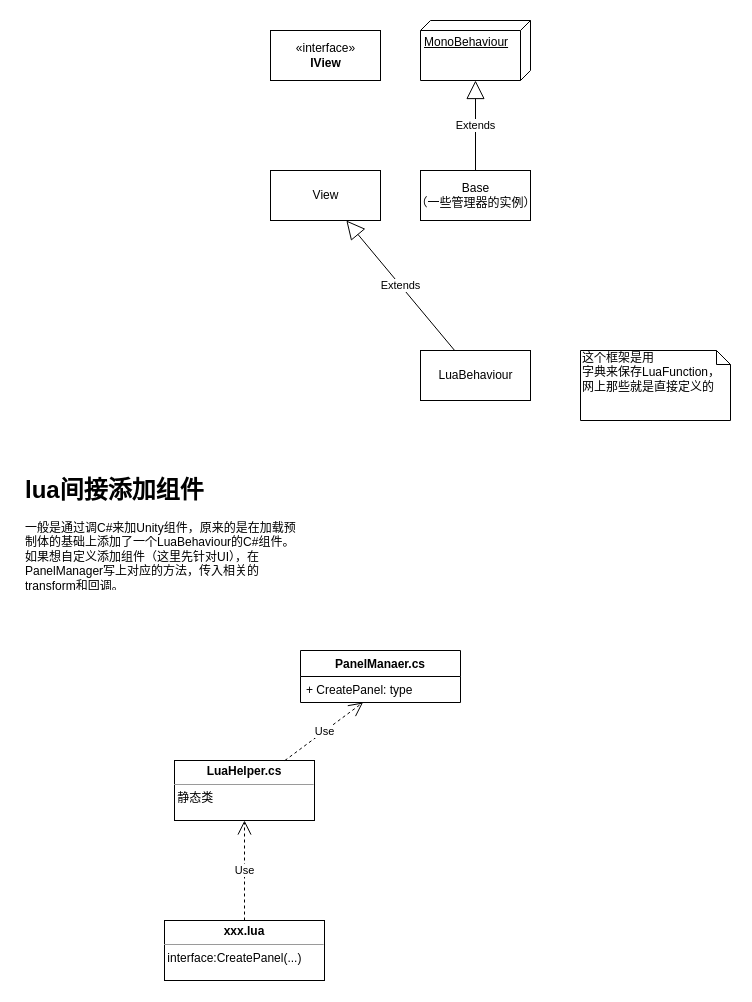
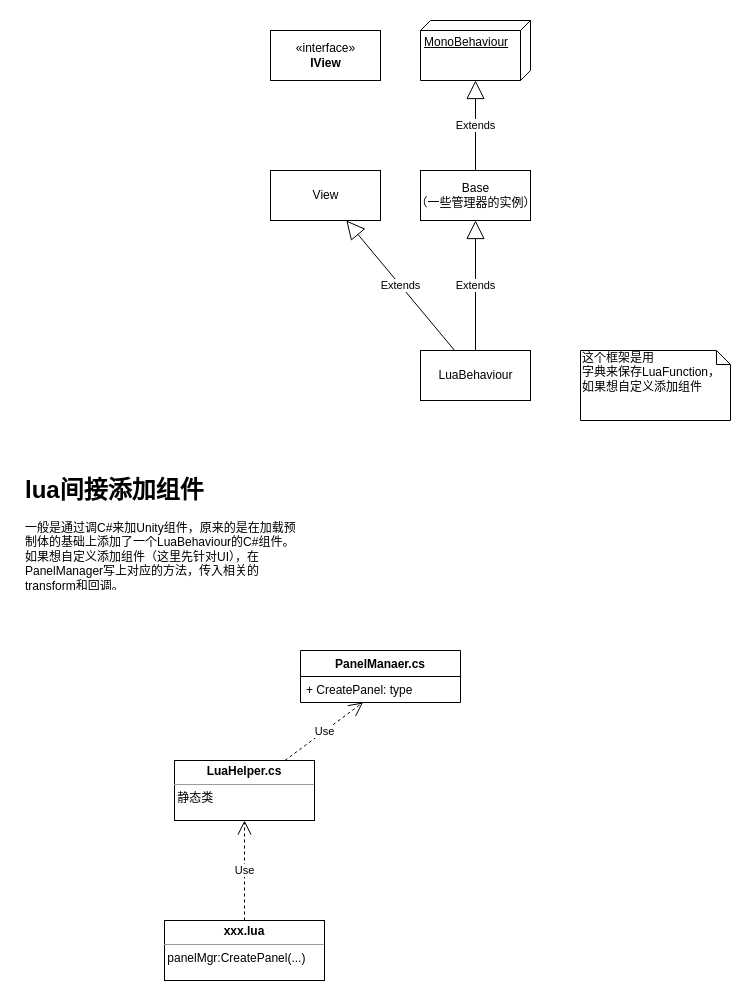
none -> (476, 295)
(654, 373) -> (654, 373)
(243, 935) -> (239, 935)
